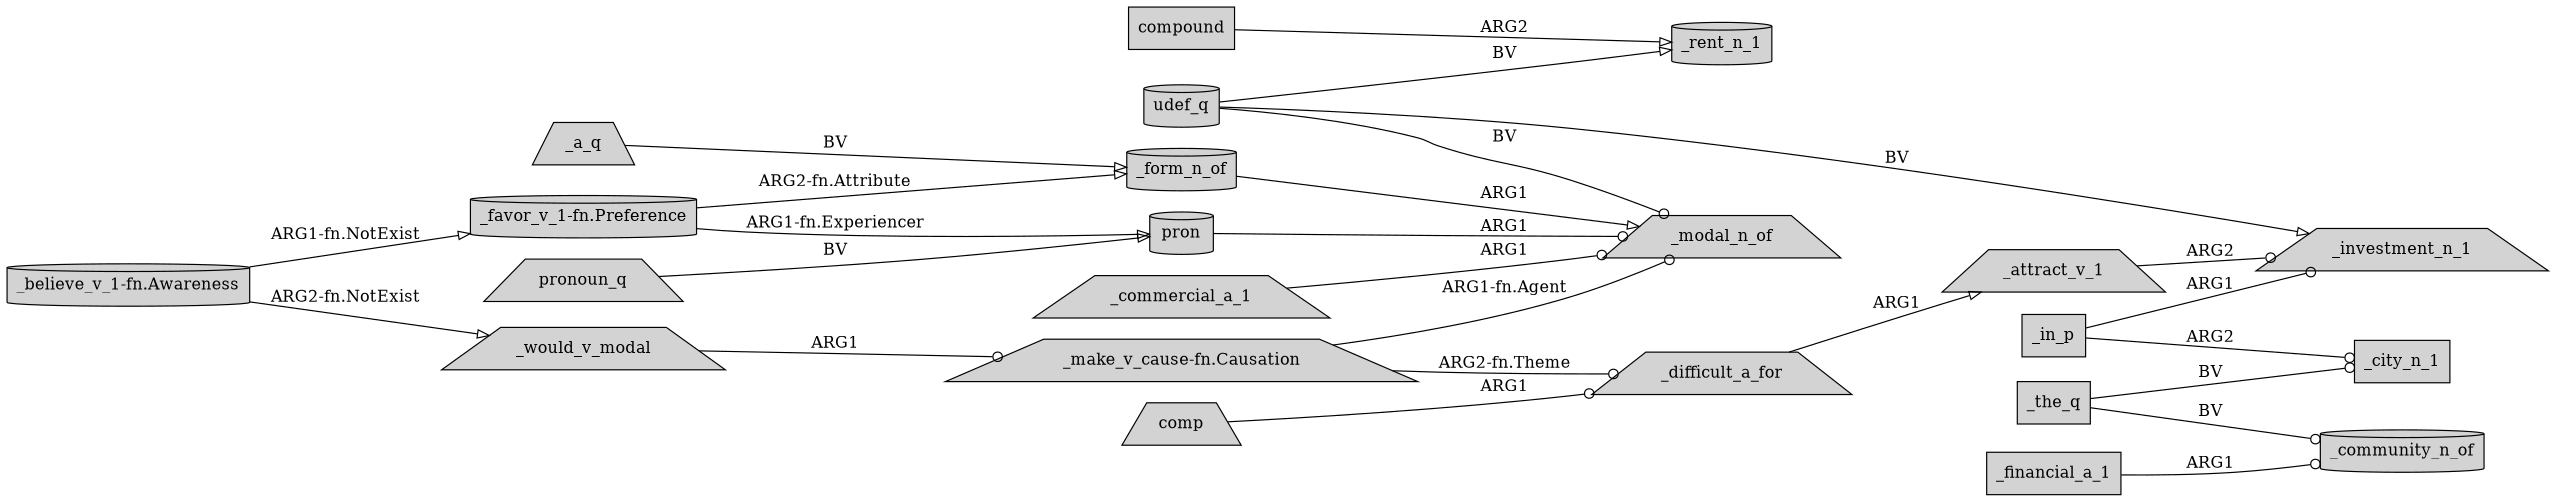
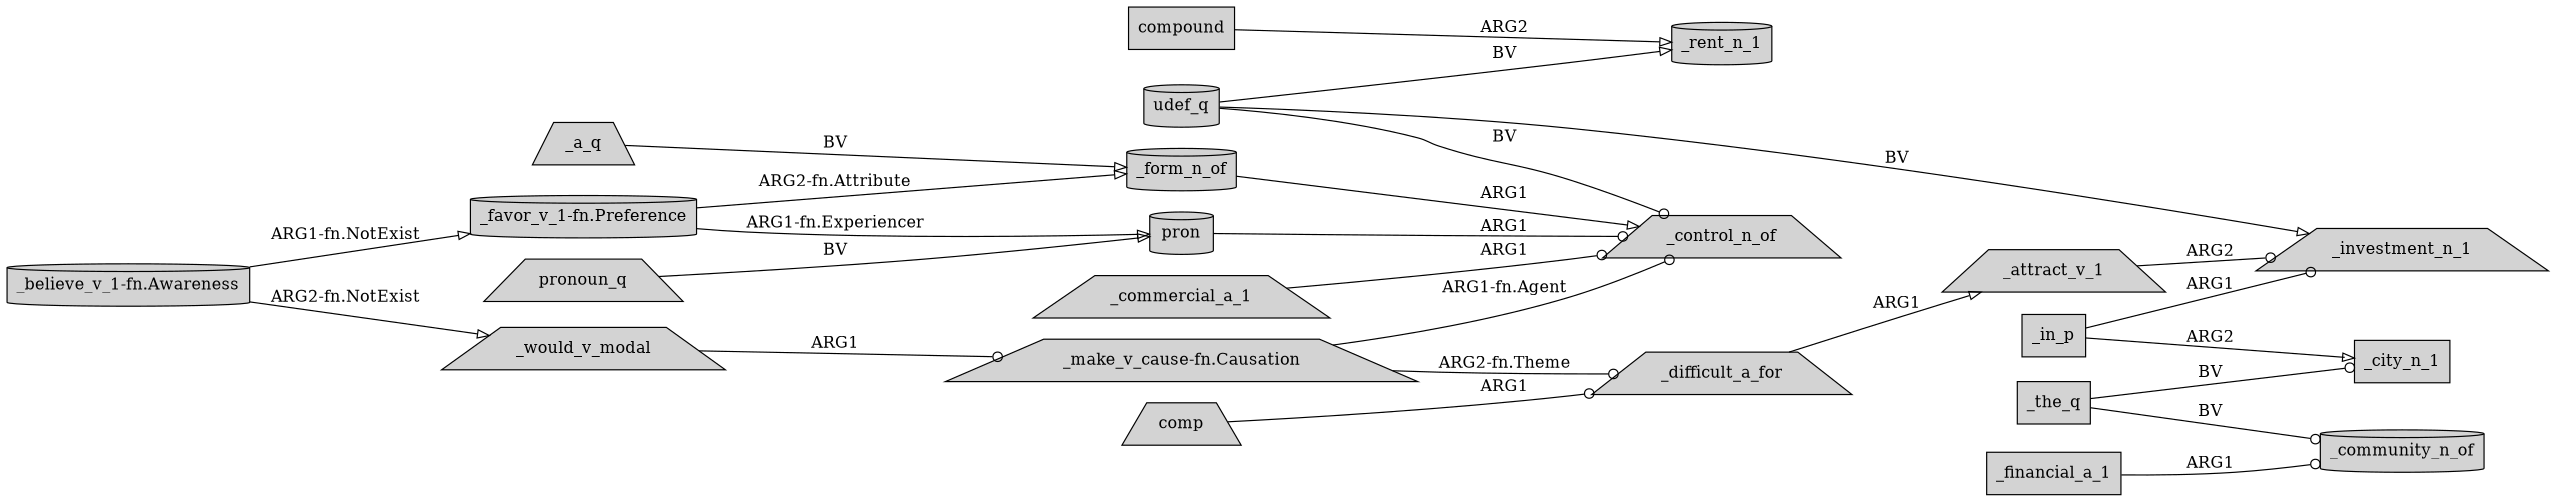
(1722, 237) -> (1722, 237)
(2215, 348) -> (2215, 348)
